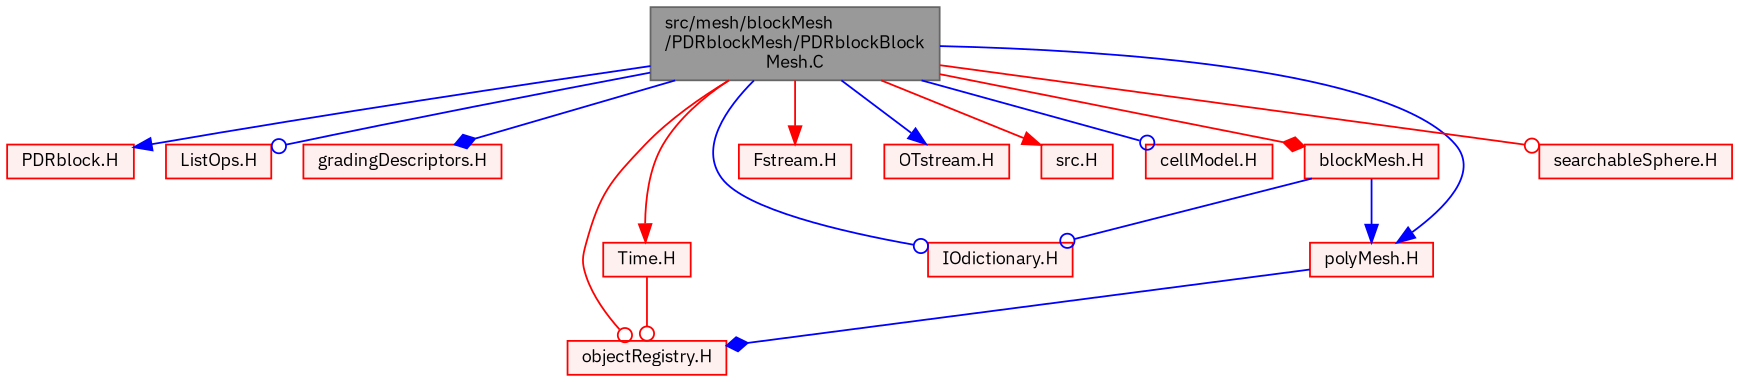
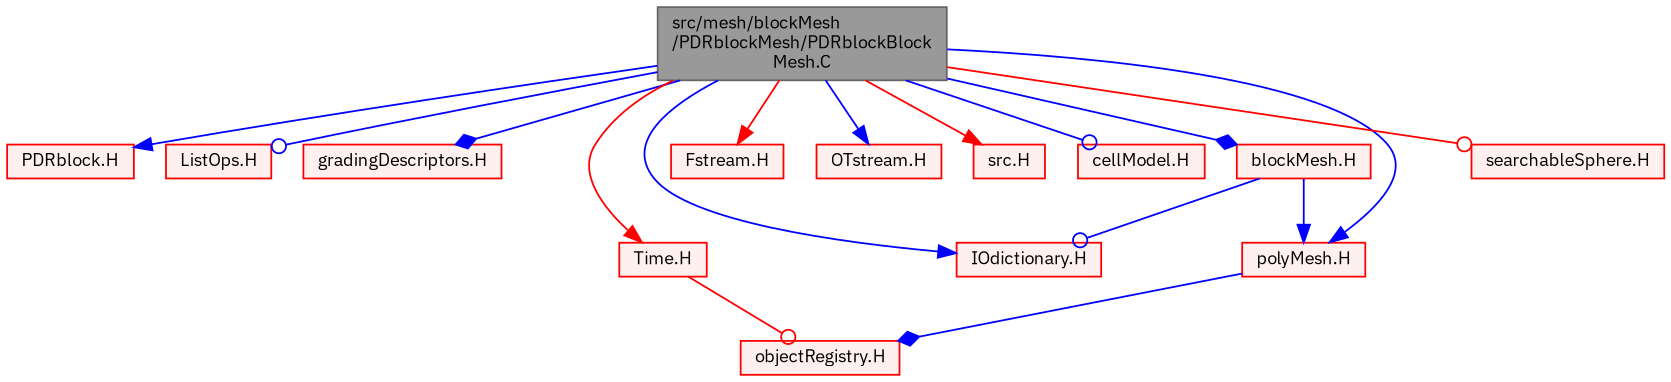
(1111, 108) -> (1082, 109)
(610, 185) -> none
(760, 204) -> (725, 216)
